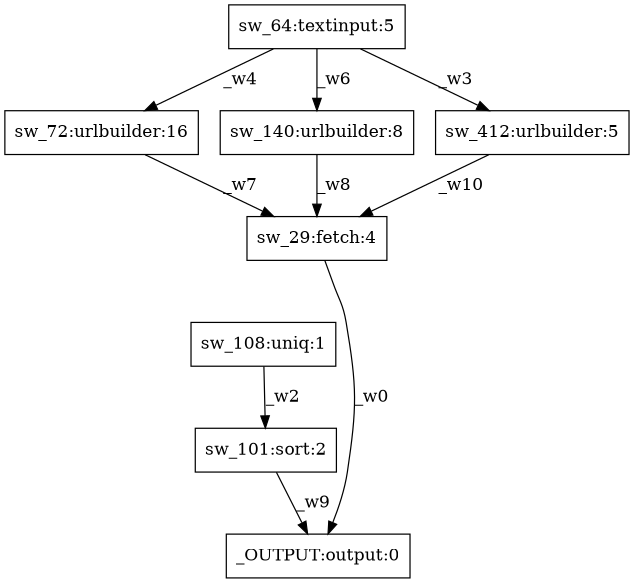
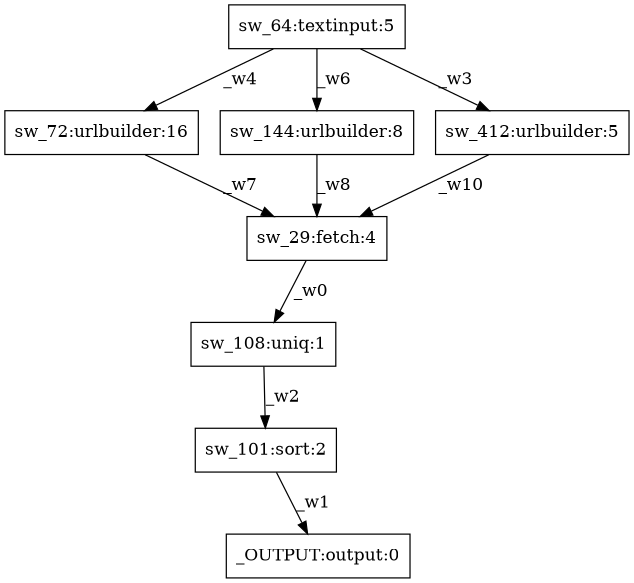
(317, 133) -> (317, 133)
(354, 391) -> (293, 286)
(313, 503) -> (313, 503)
